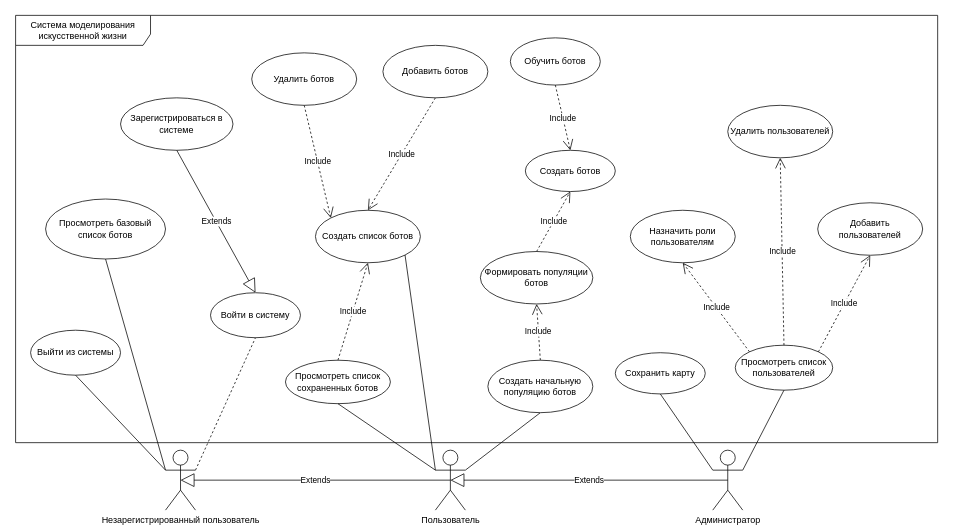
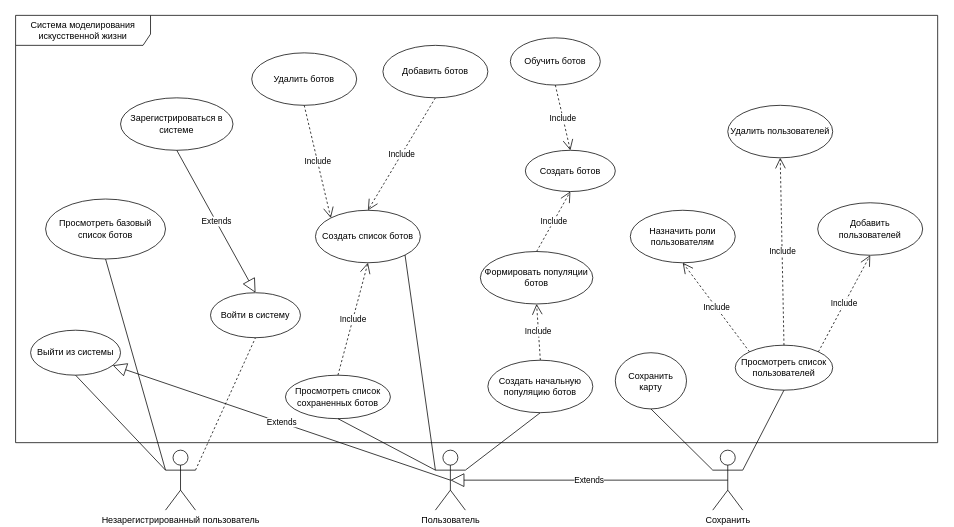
(660, 374) -> (651, 381)
(338, 382) -> (338, 397)
(321, 480) -> (230, 405)
(728, 521) -> (728, 521)
